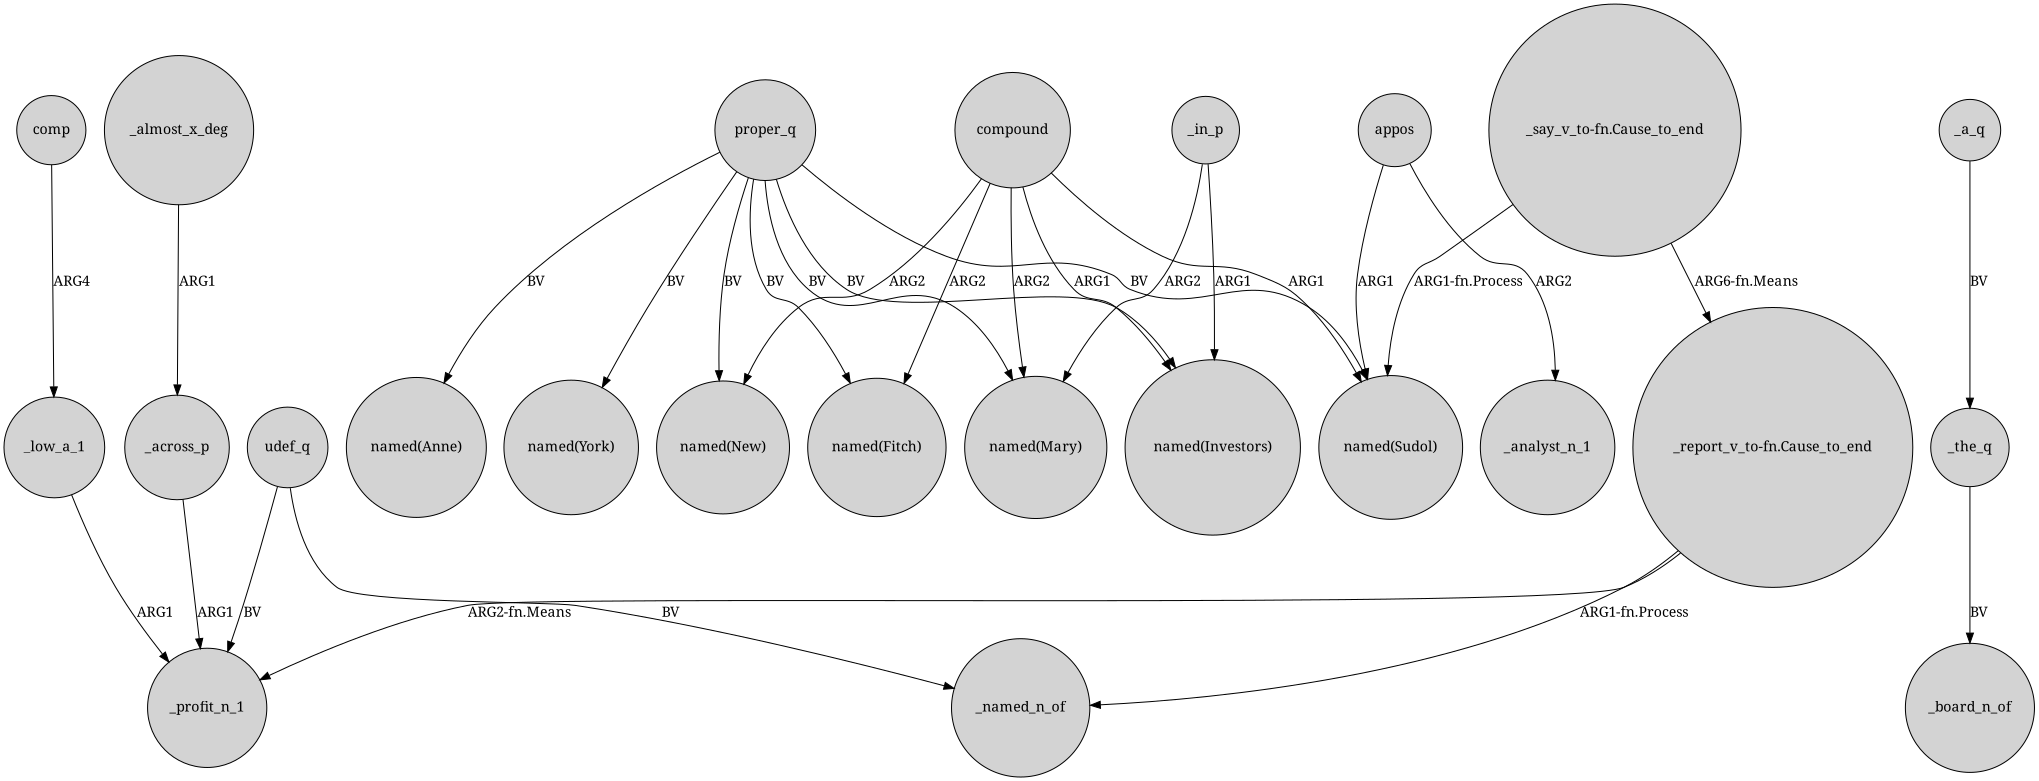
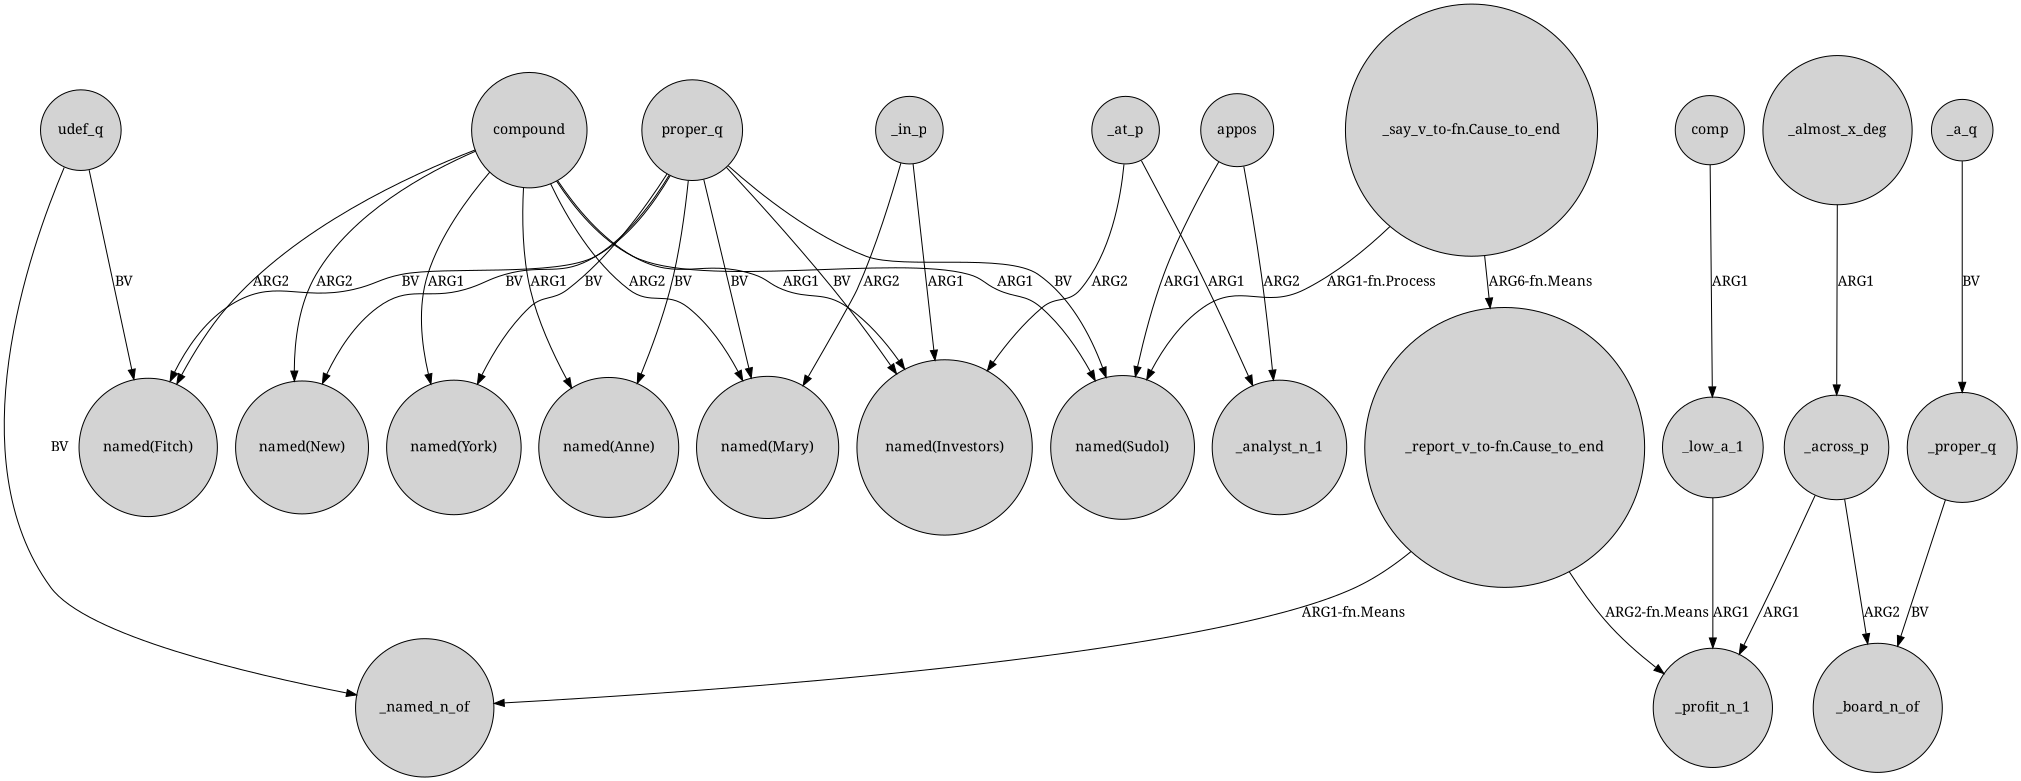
none -> (1126, 130)
none -> (431, 265)
(72, 282) -> (1730, 282)
none -> (530, 287)
(1970, 447) -> (1962, 447)
(255, 565) -> (110, 270)
none -> (1855, 566)
(1635, 613) -> (1353, 613)
